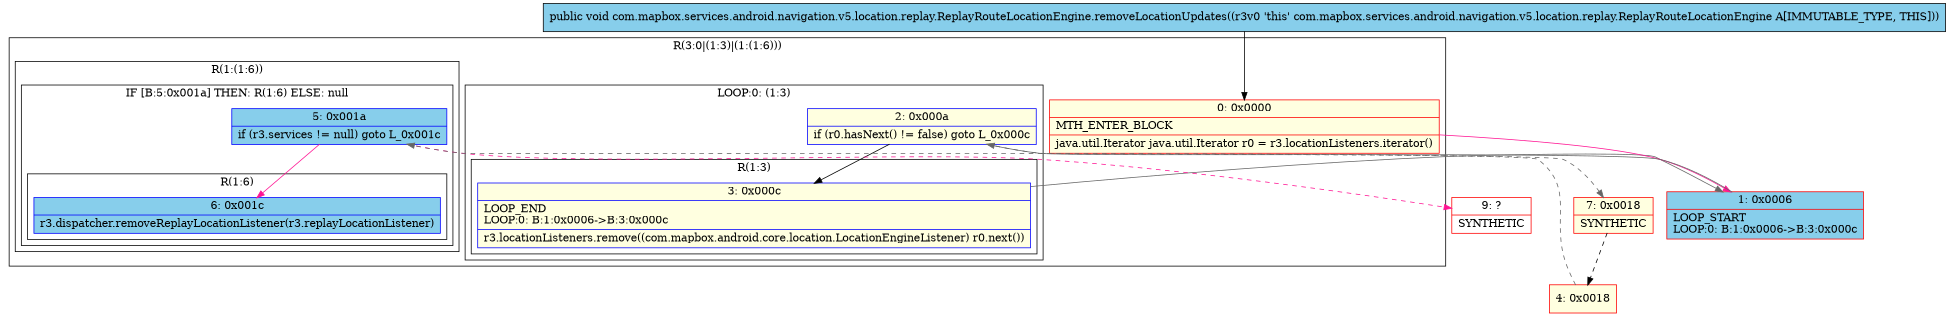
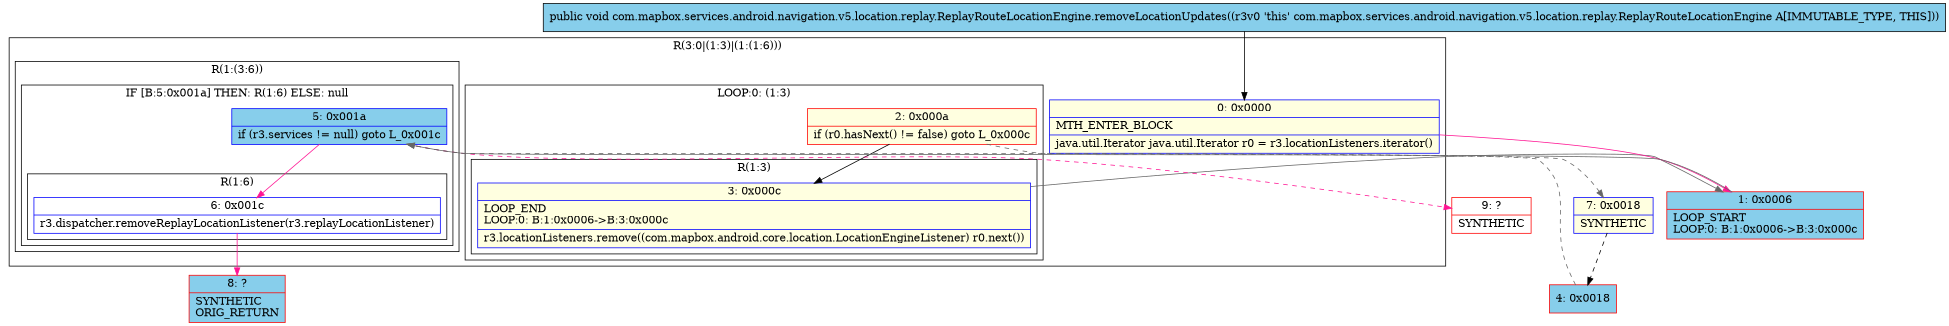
(237, 70) -> (237, 70)
(922, 127) -> (922, 127)
(1244, 127) -> (1244, 127)
(1367, 155) -> (1077, 155)
(237, 215) -> (237, 215)
(1613, 215) -> (1613, 215)
none -> (237, 299)
(1583, 299) -> (1583, 299)
